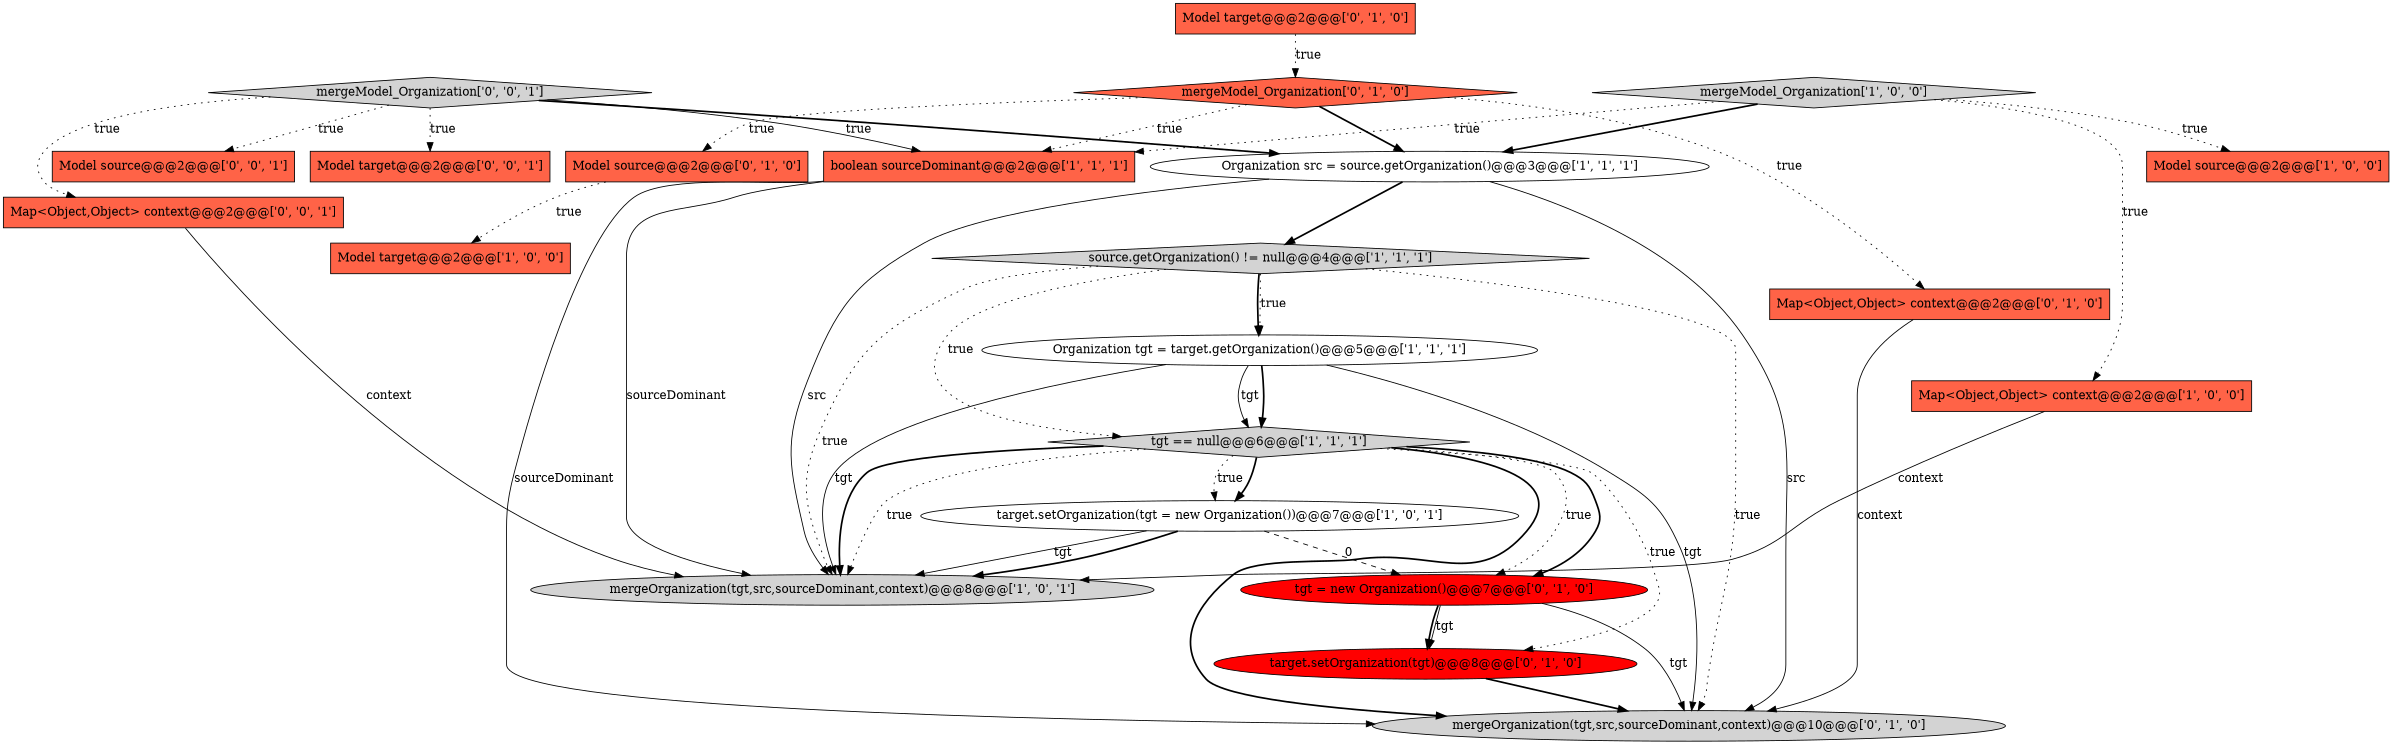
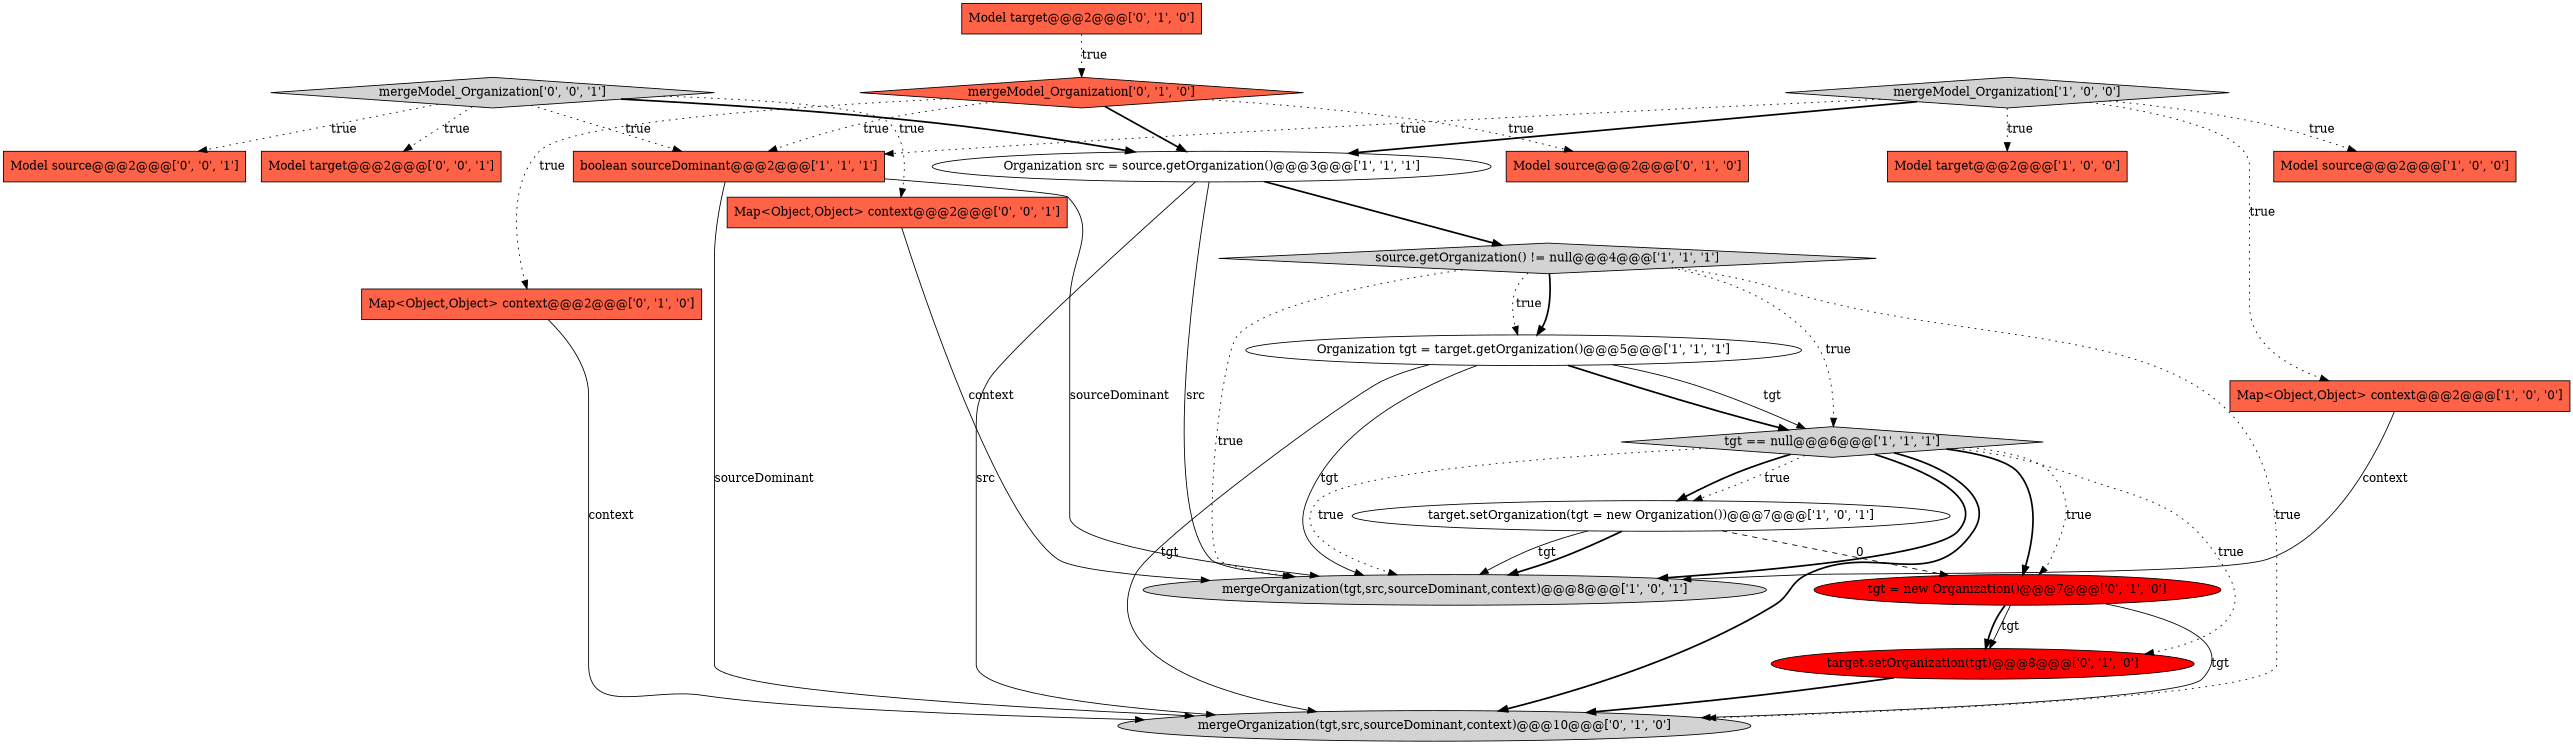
(786, 124) -> (595, 125)
(540, 204) -> (2007, 125)
